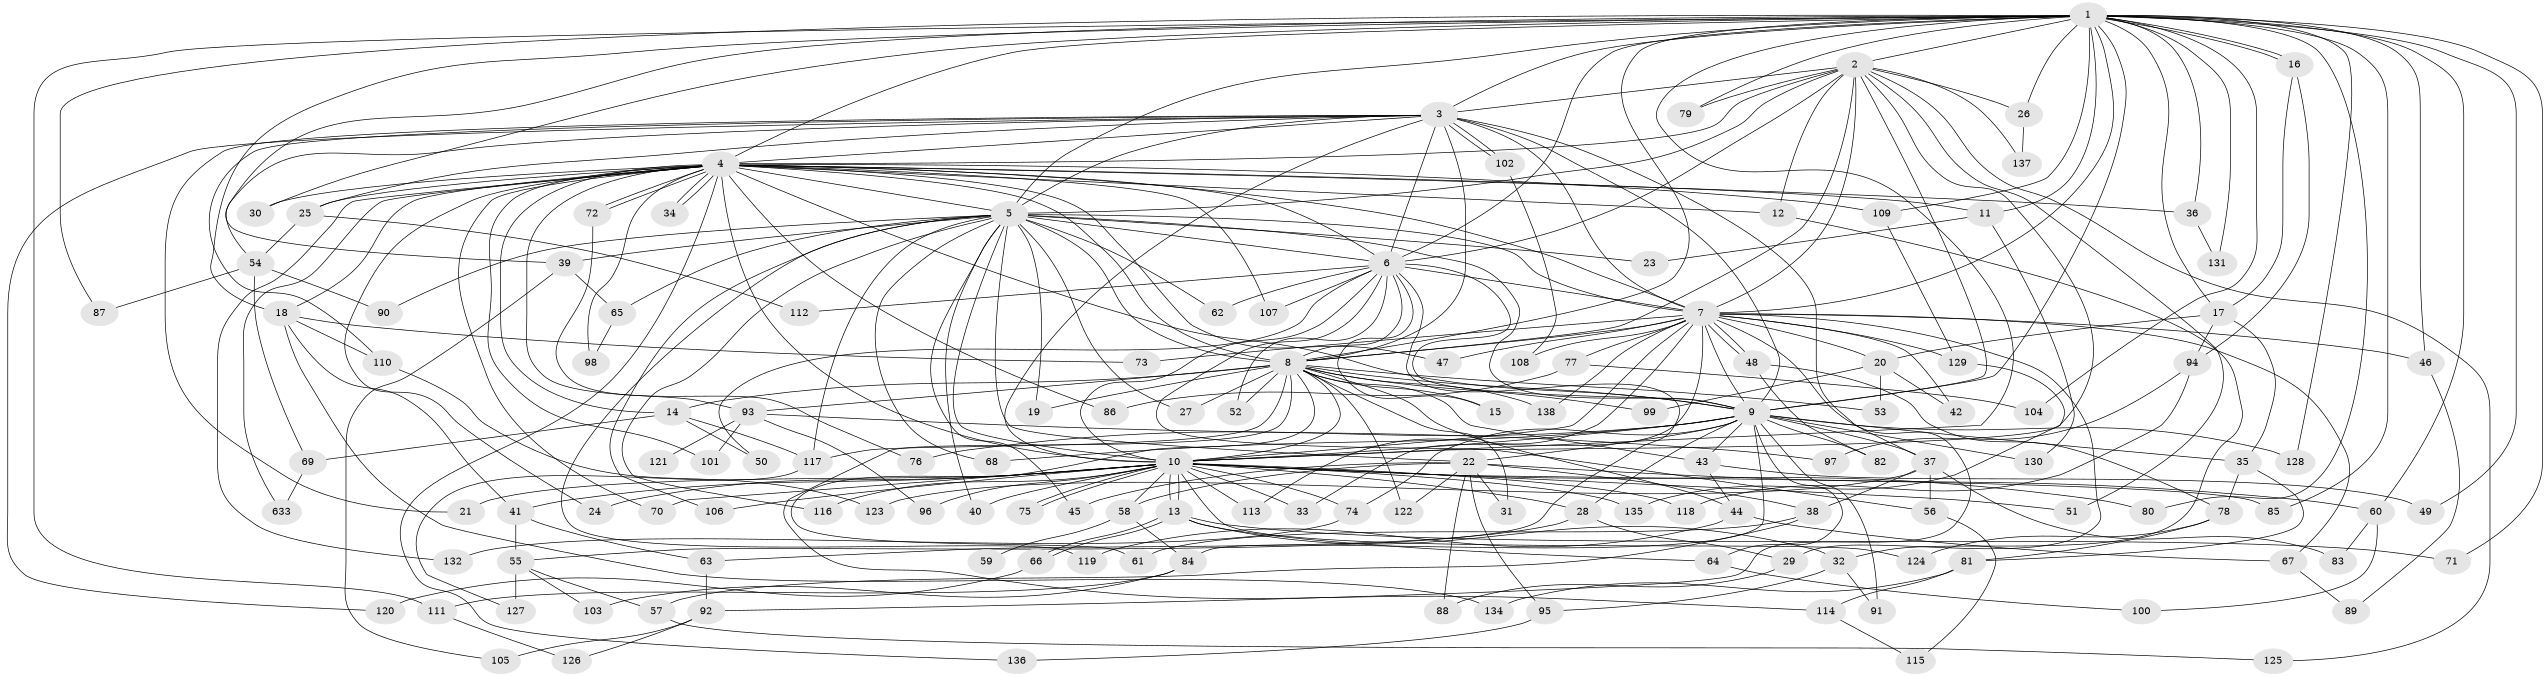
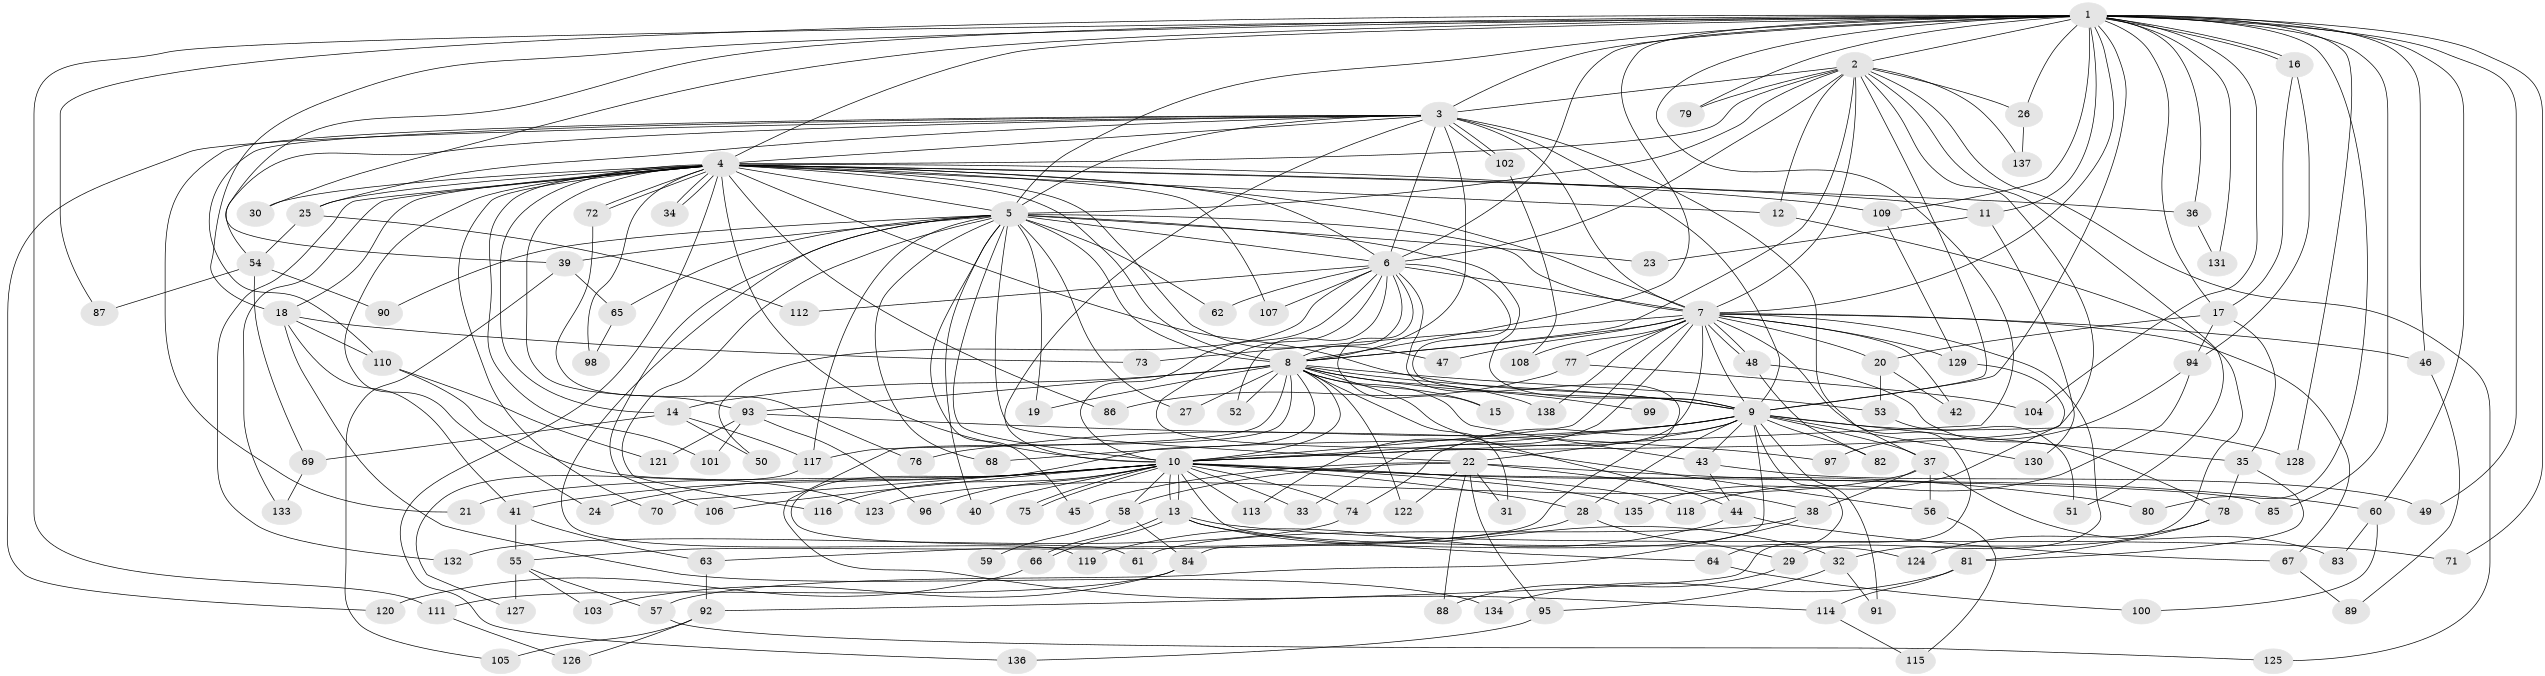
(1760, 389) -> none
none -> (520, 414)
(1624, 483) -> (2007, 426)
(282, 512) -> (282, 512)
